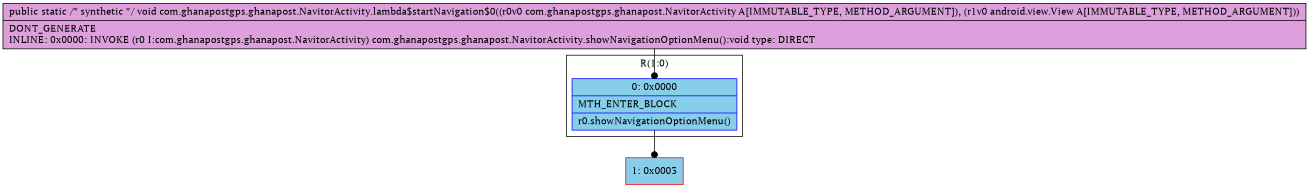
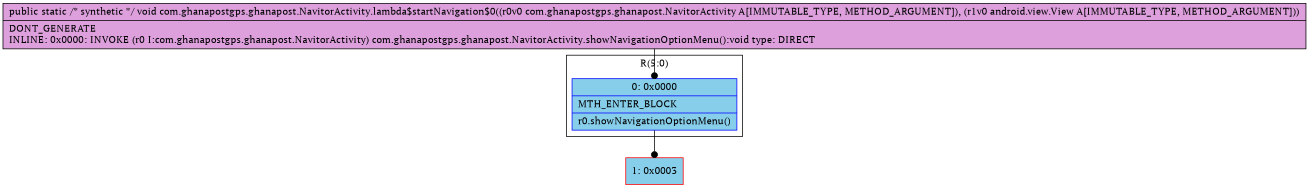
(654, 64) -> (654, 64)
